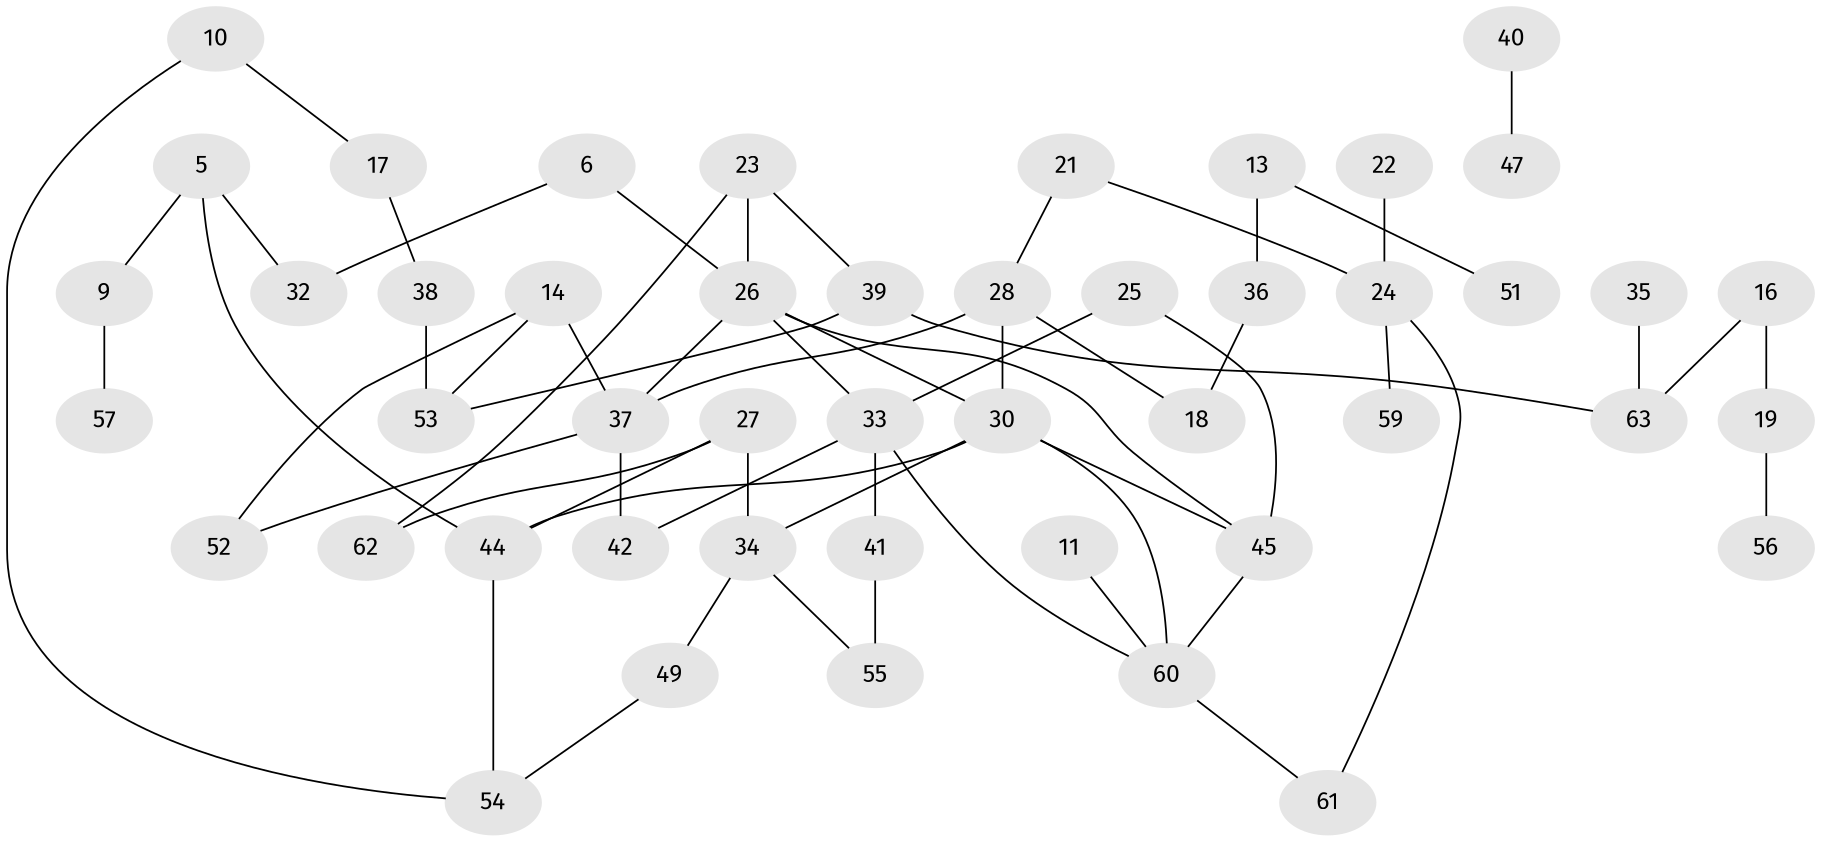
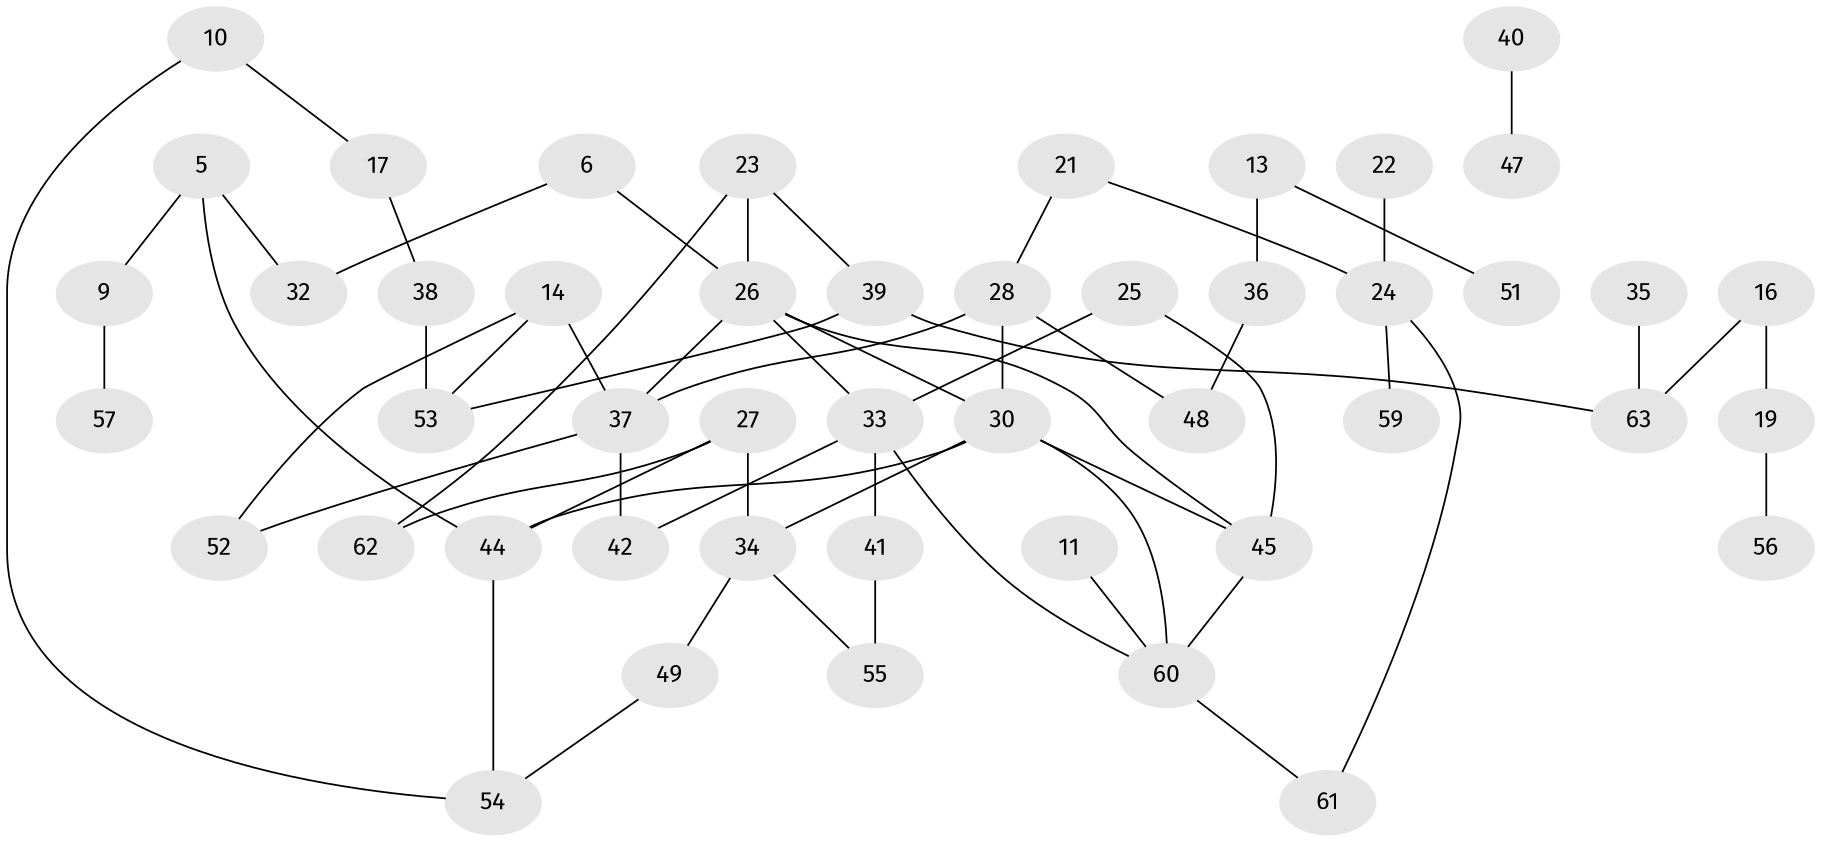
(1197, 421) -> (1197, 421)
